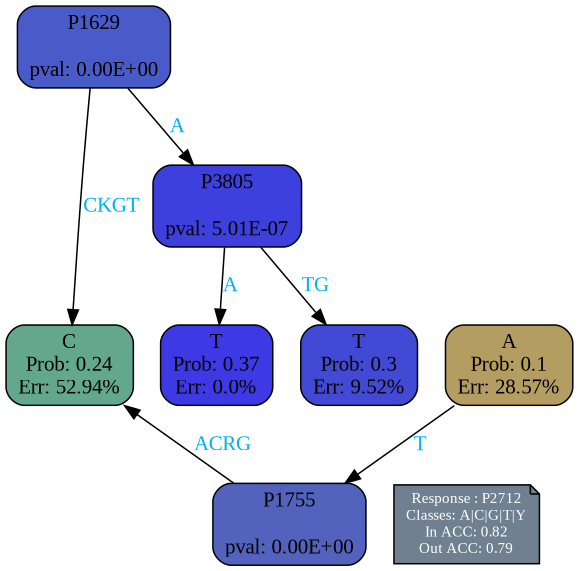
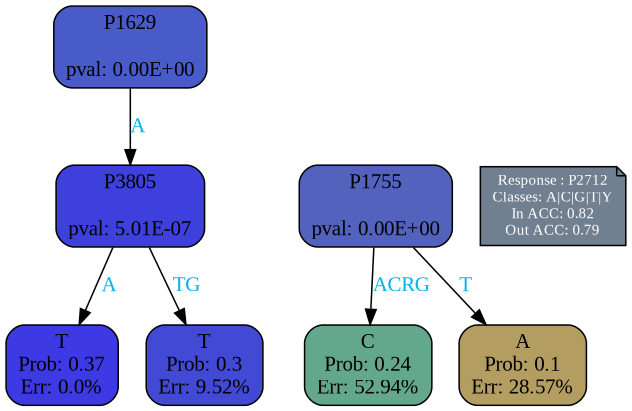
(81, 199) -> none
(406, 440) -> (444, 280)
